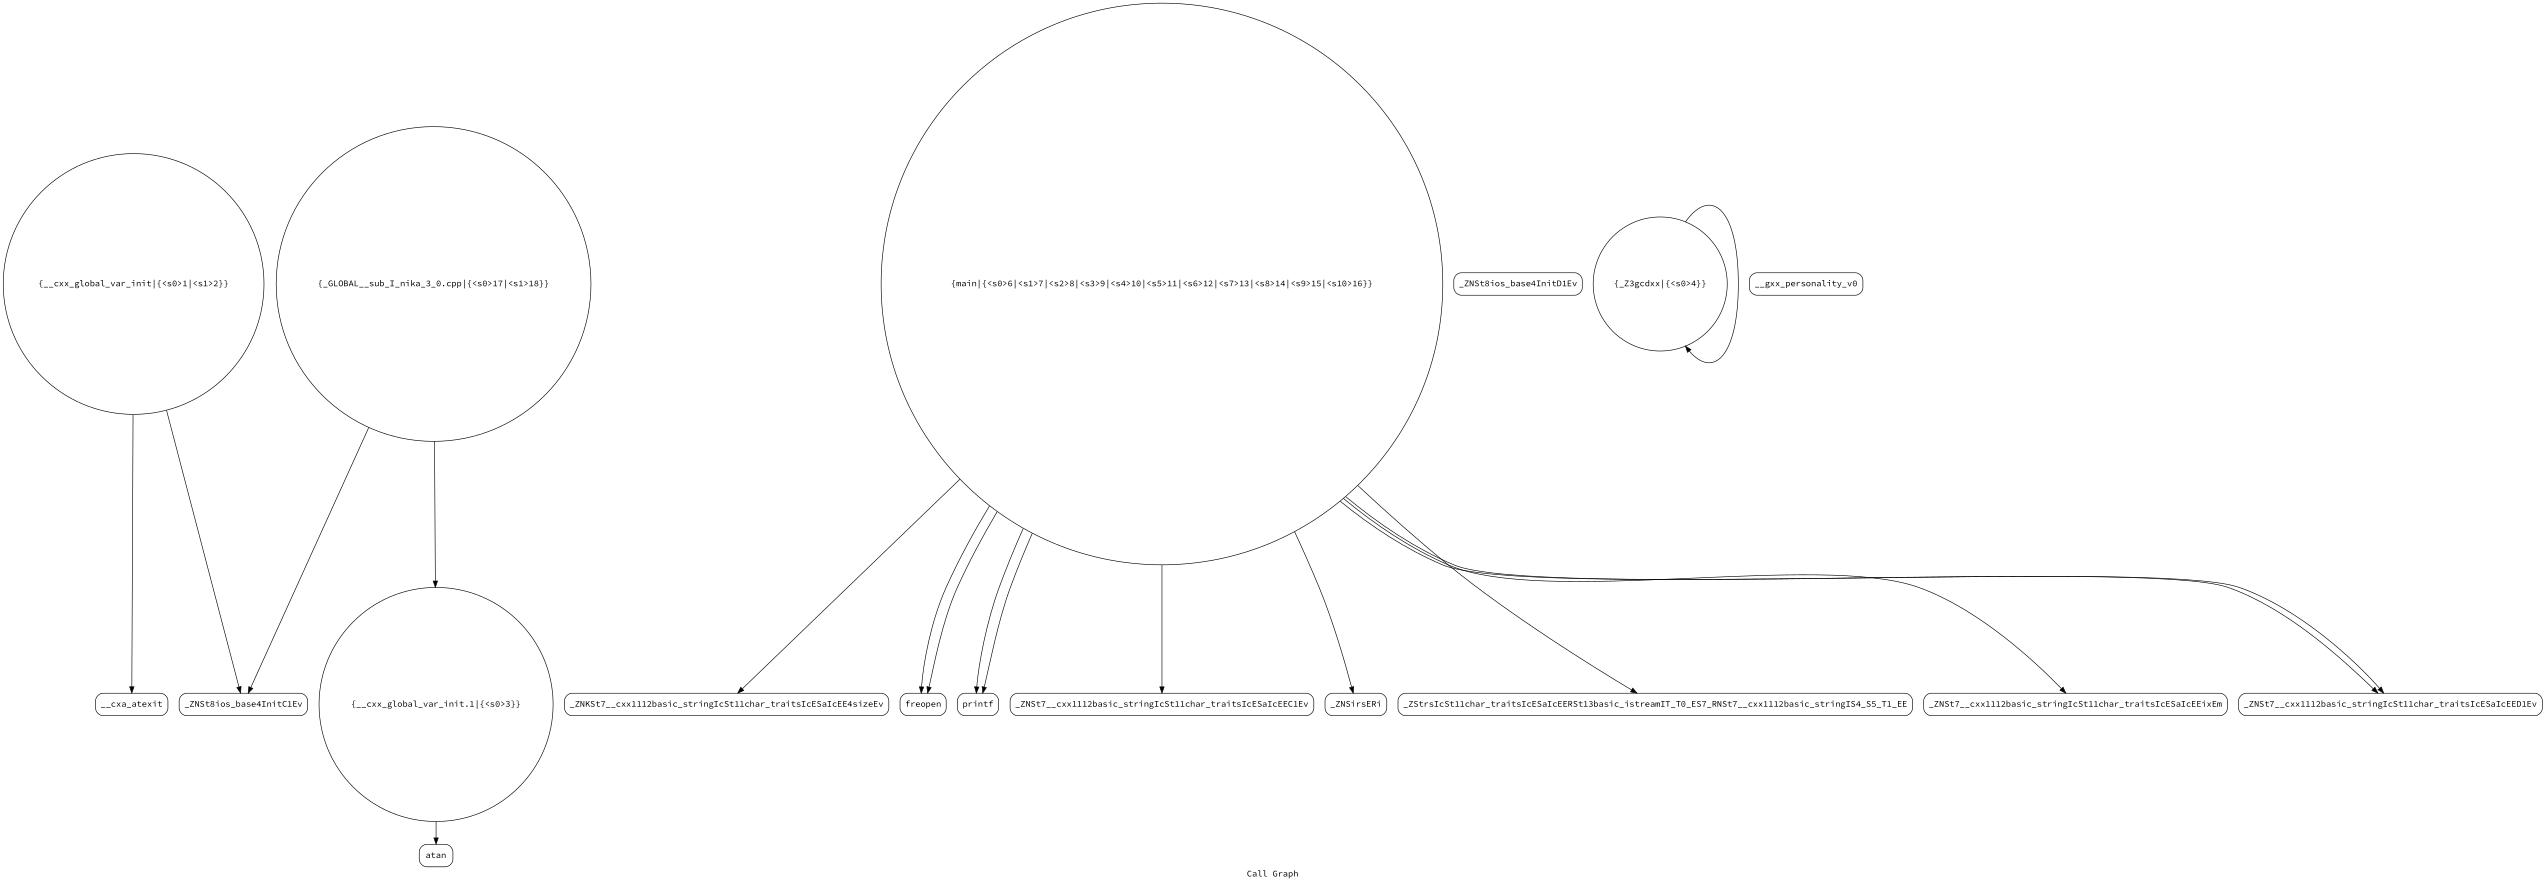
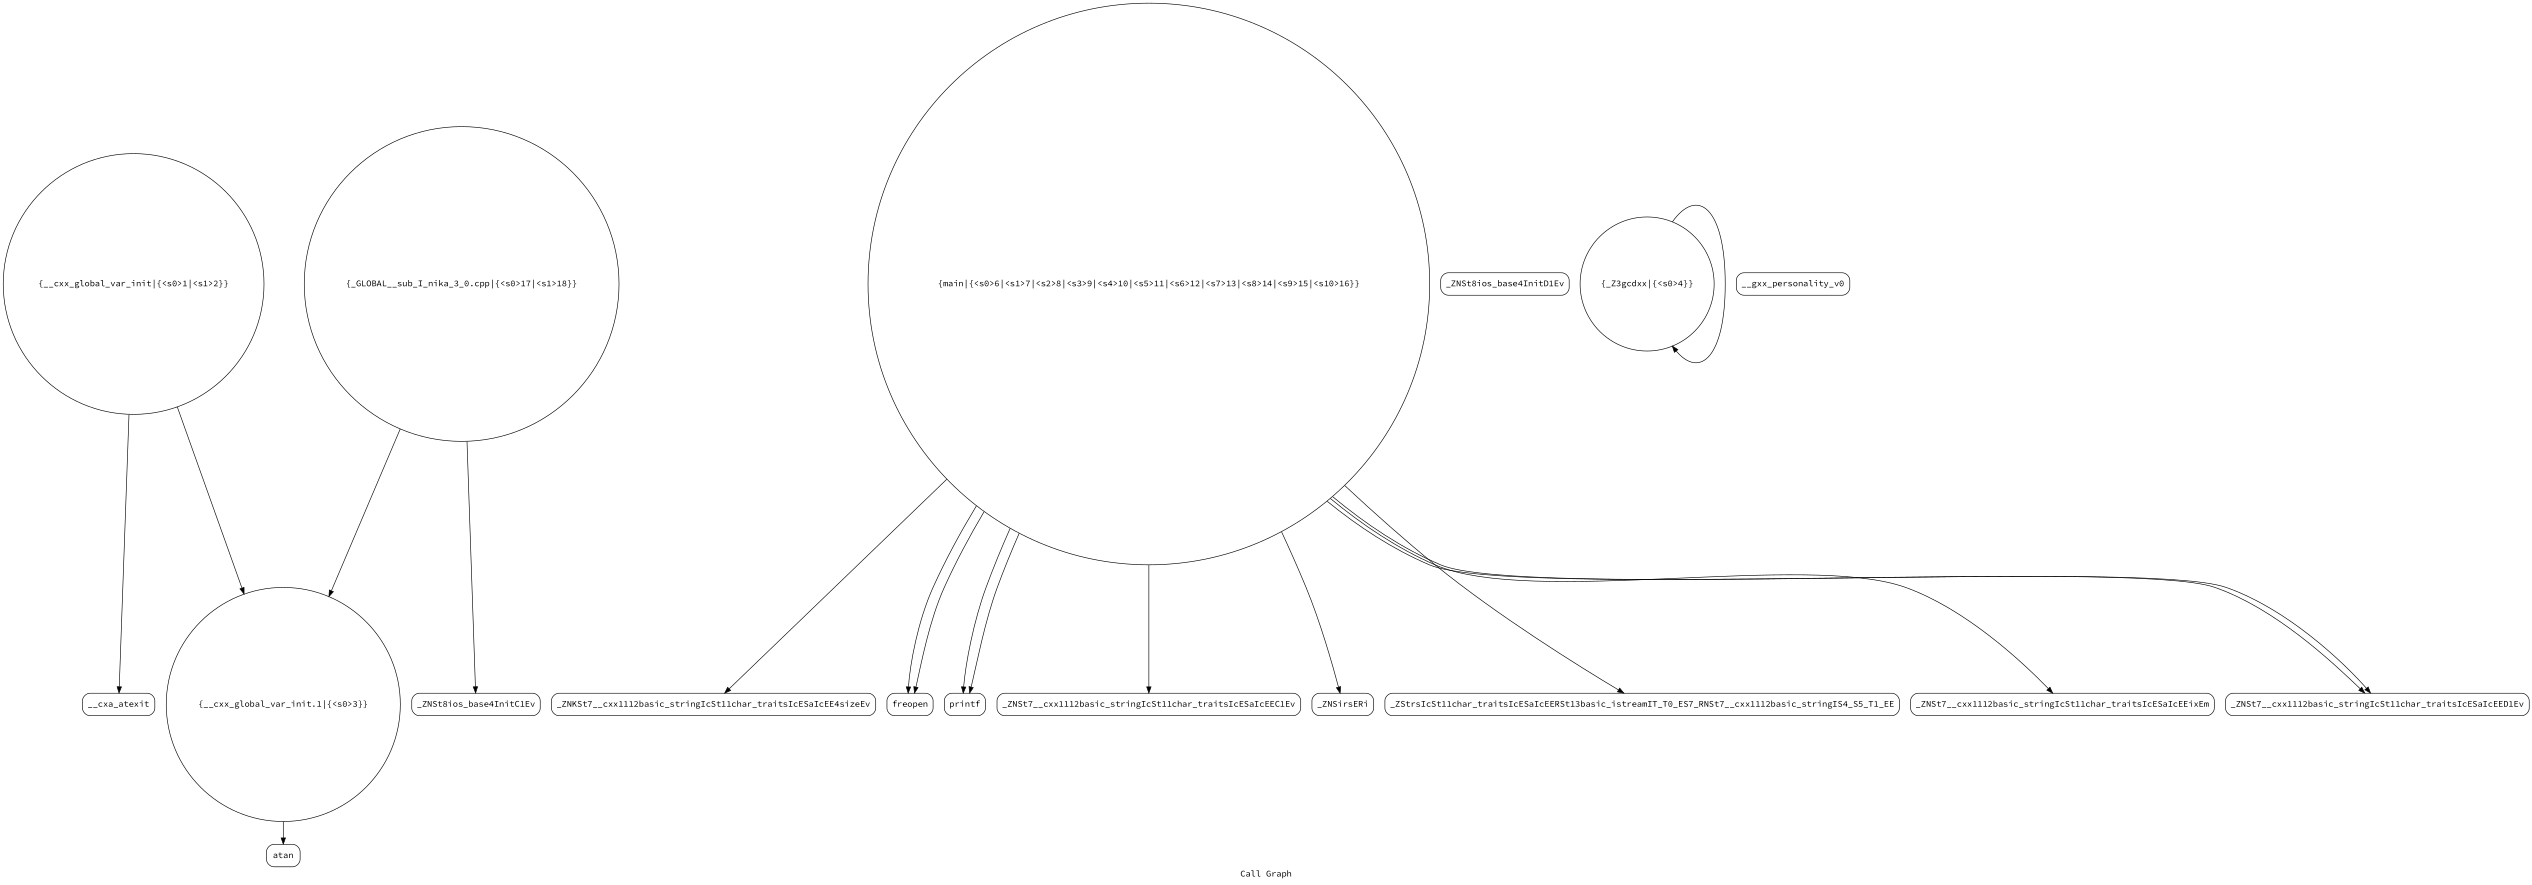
(203, 549) -> (210, 498)
